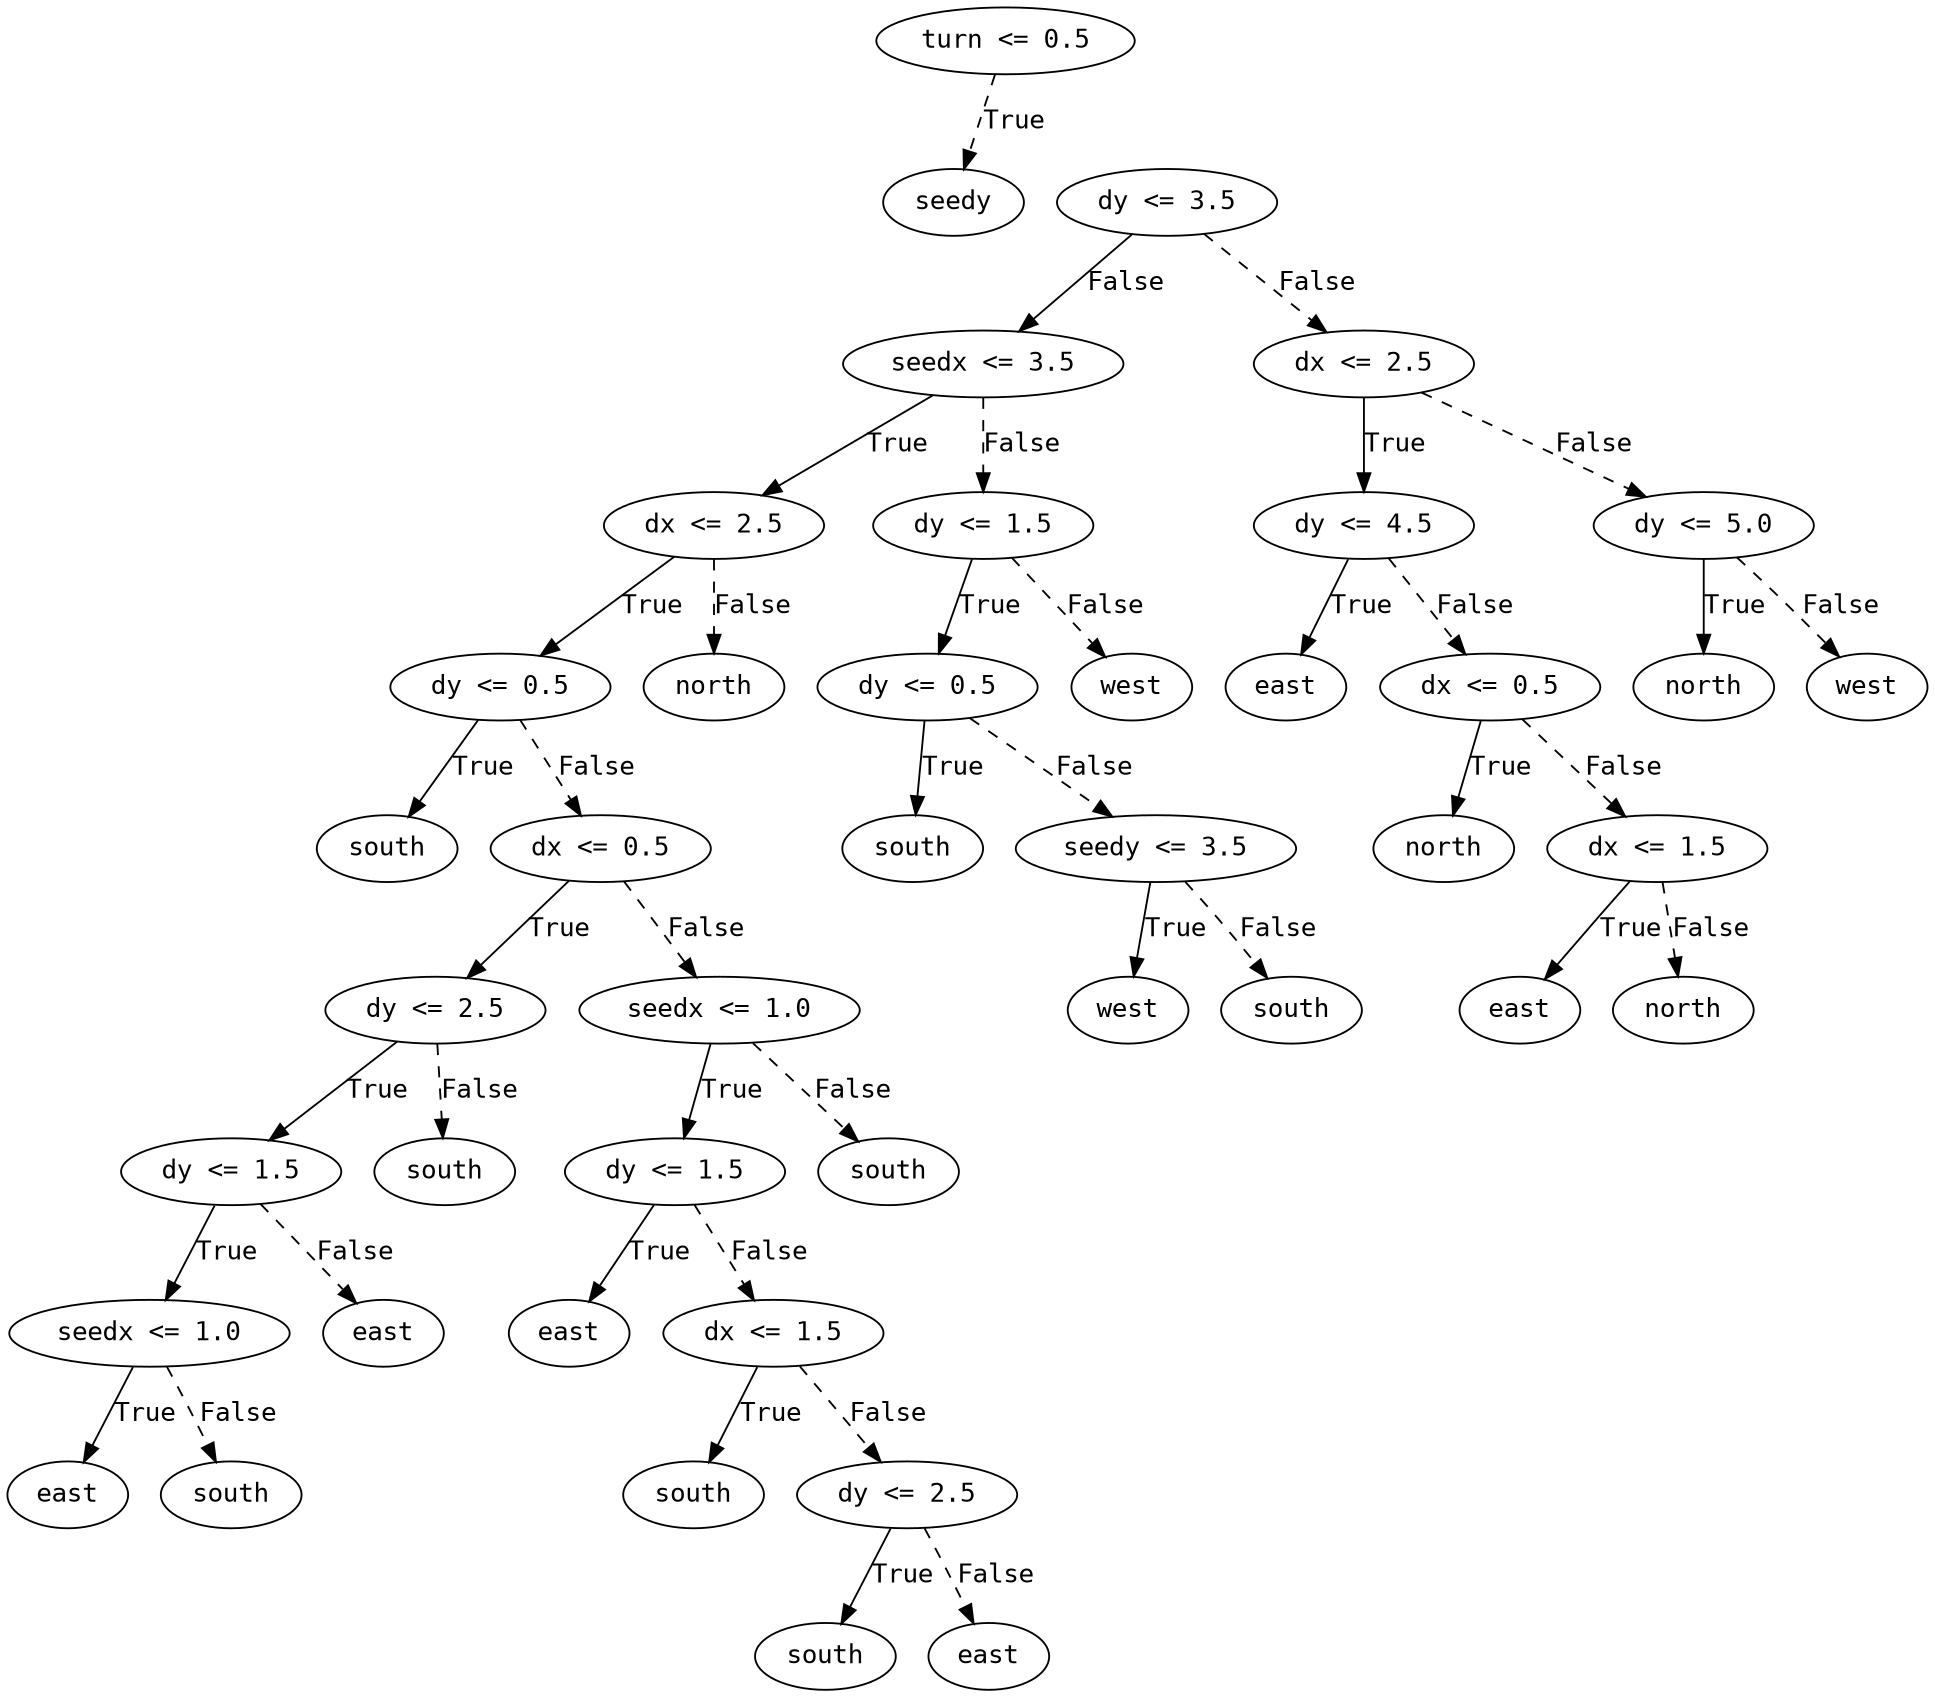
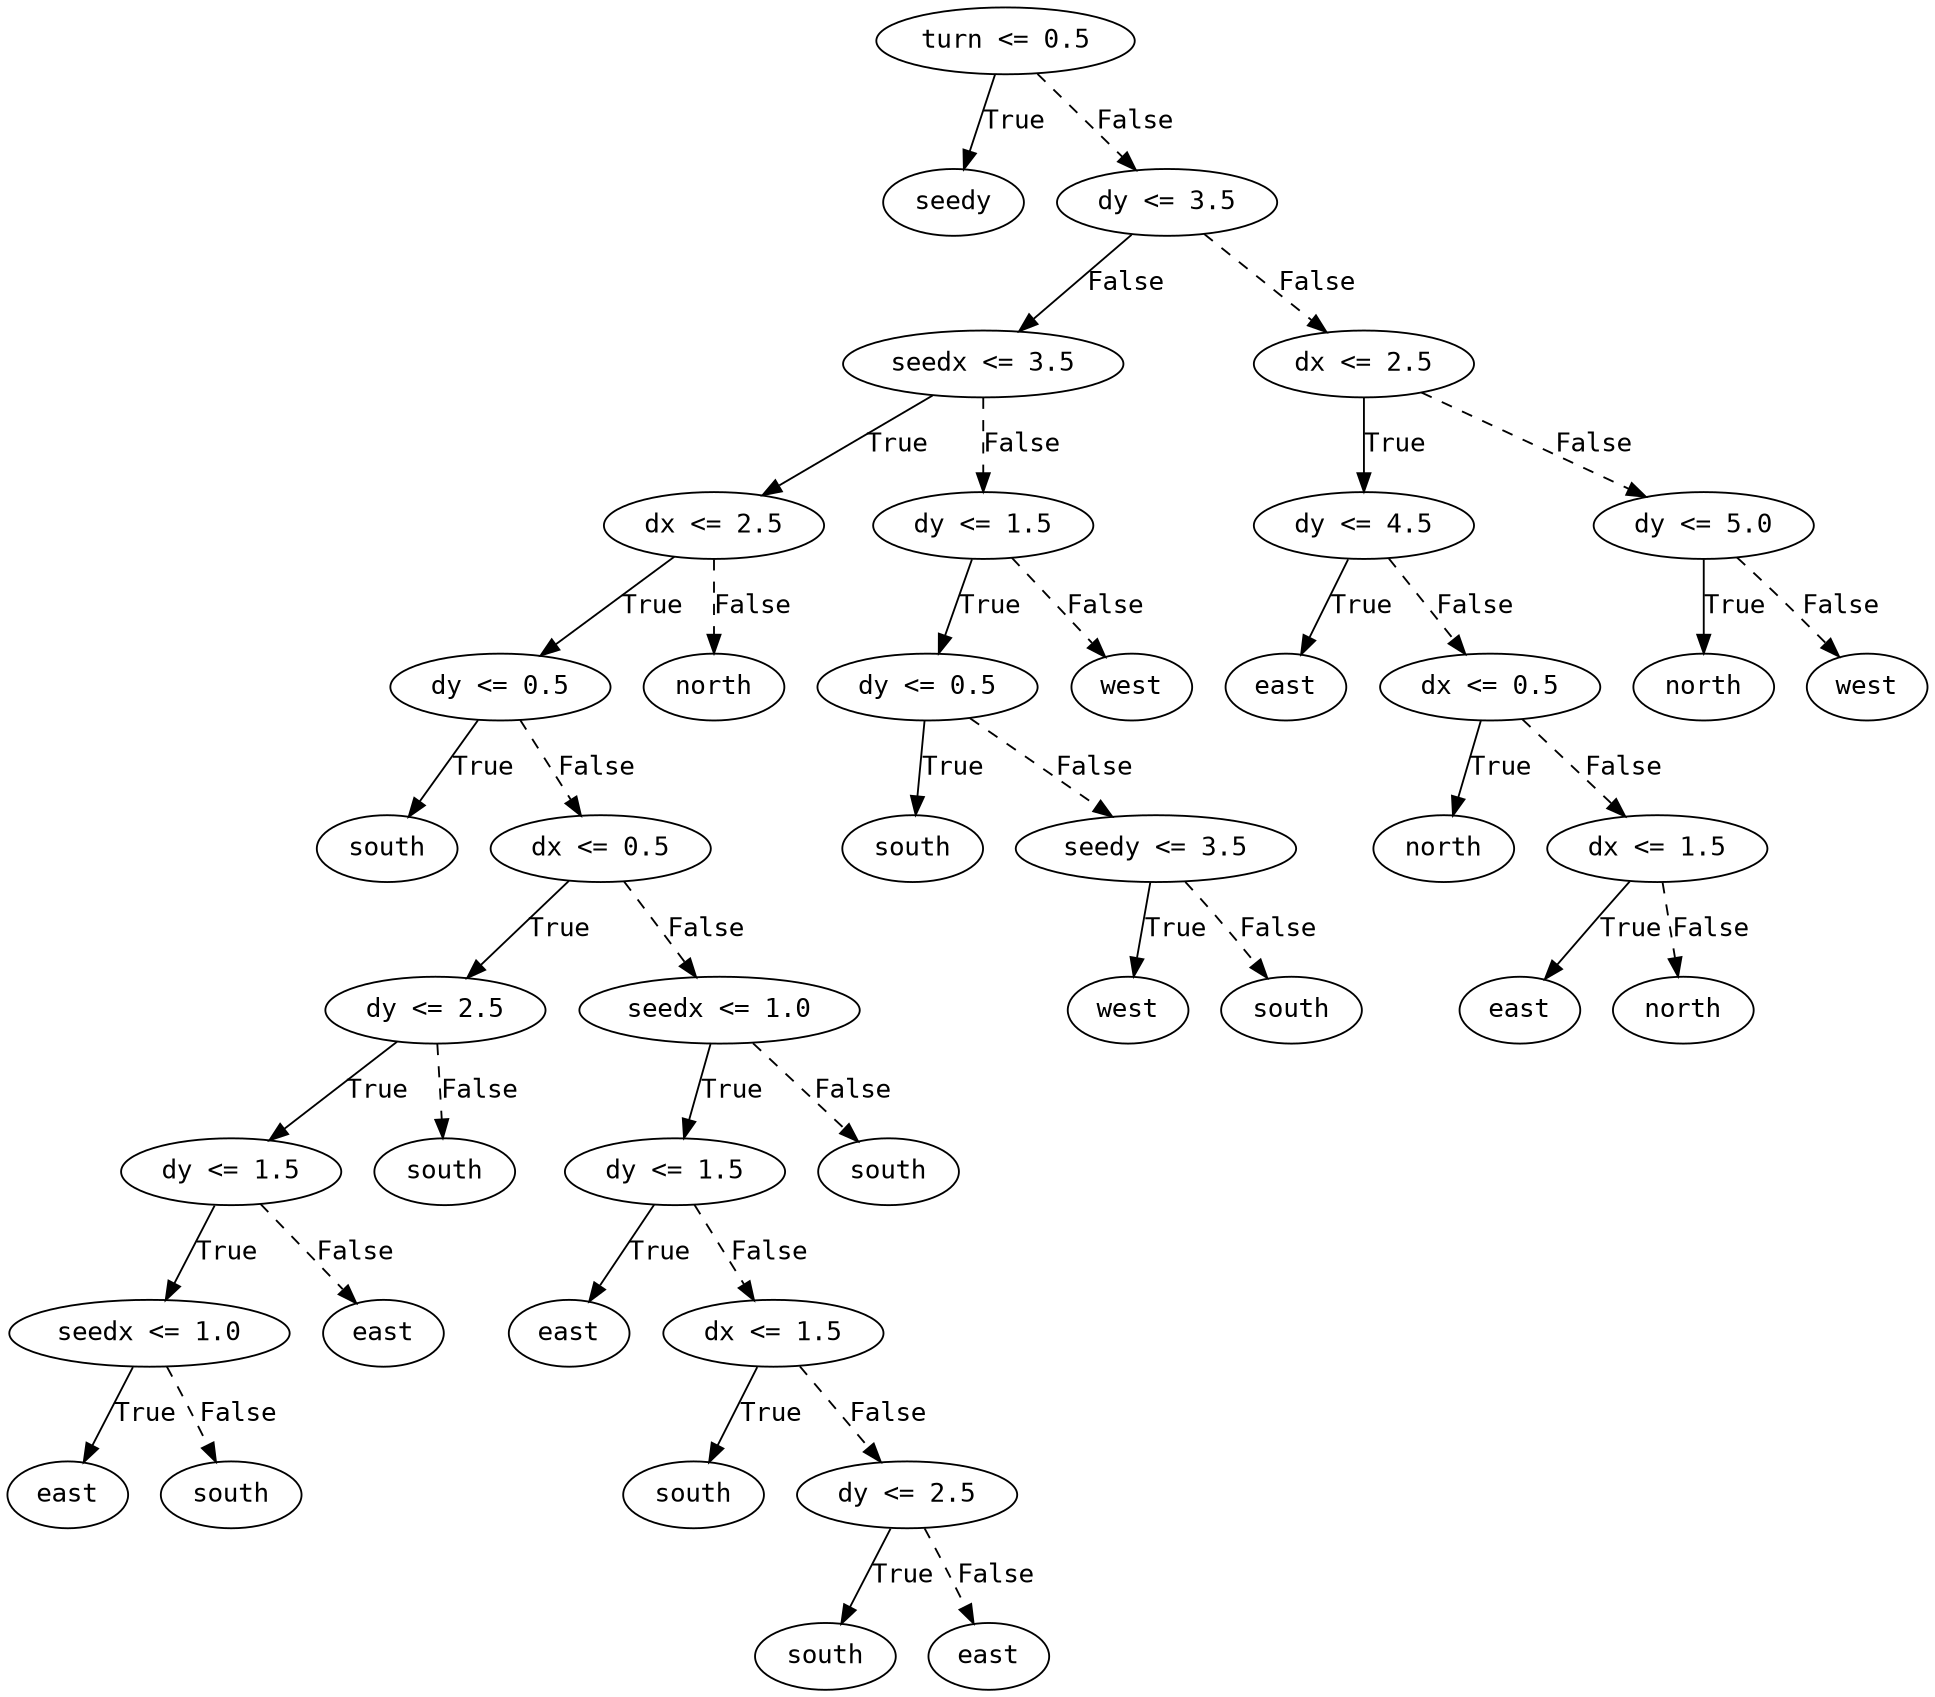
(982, 113) -> (982, 113)
none -> (1080, 115)
